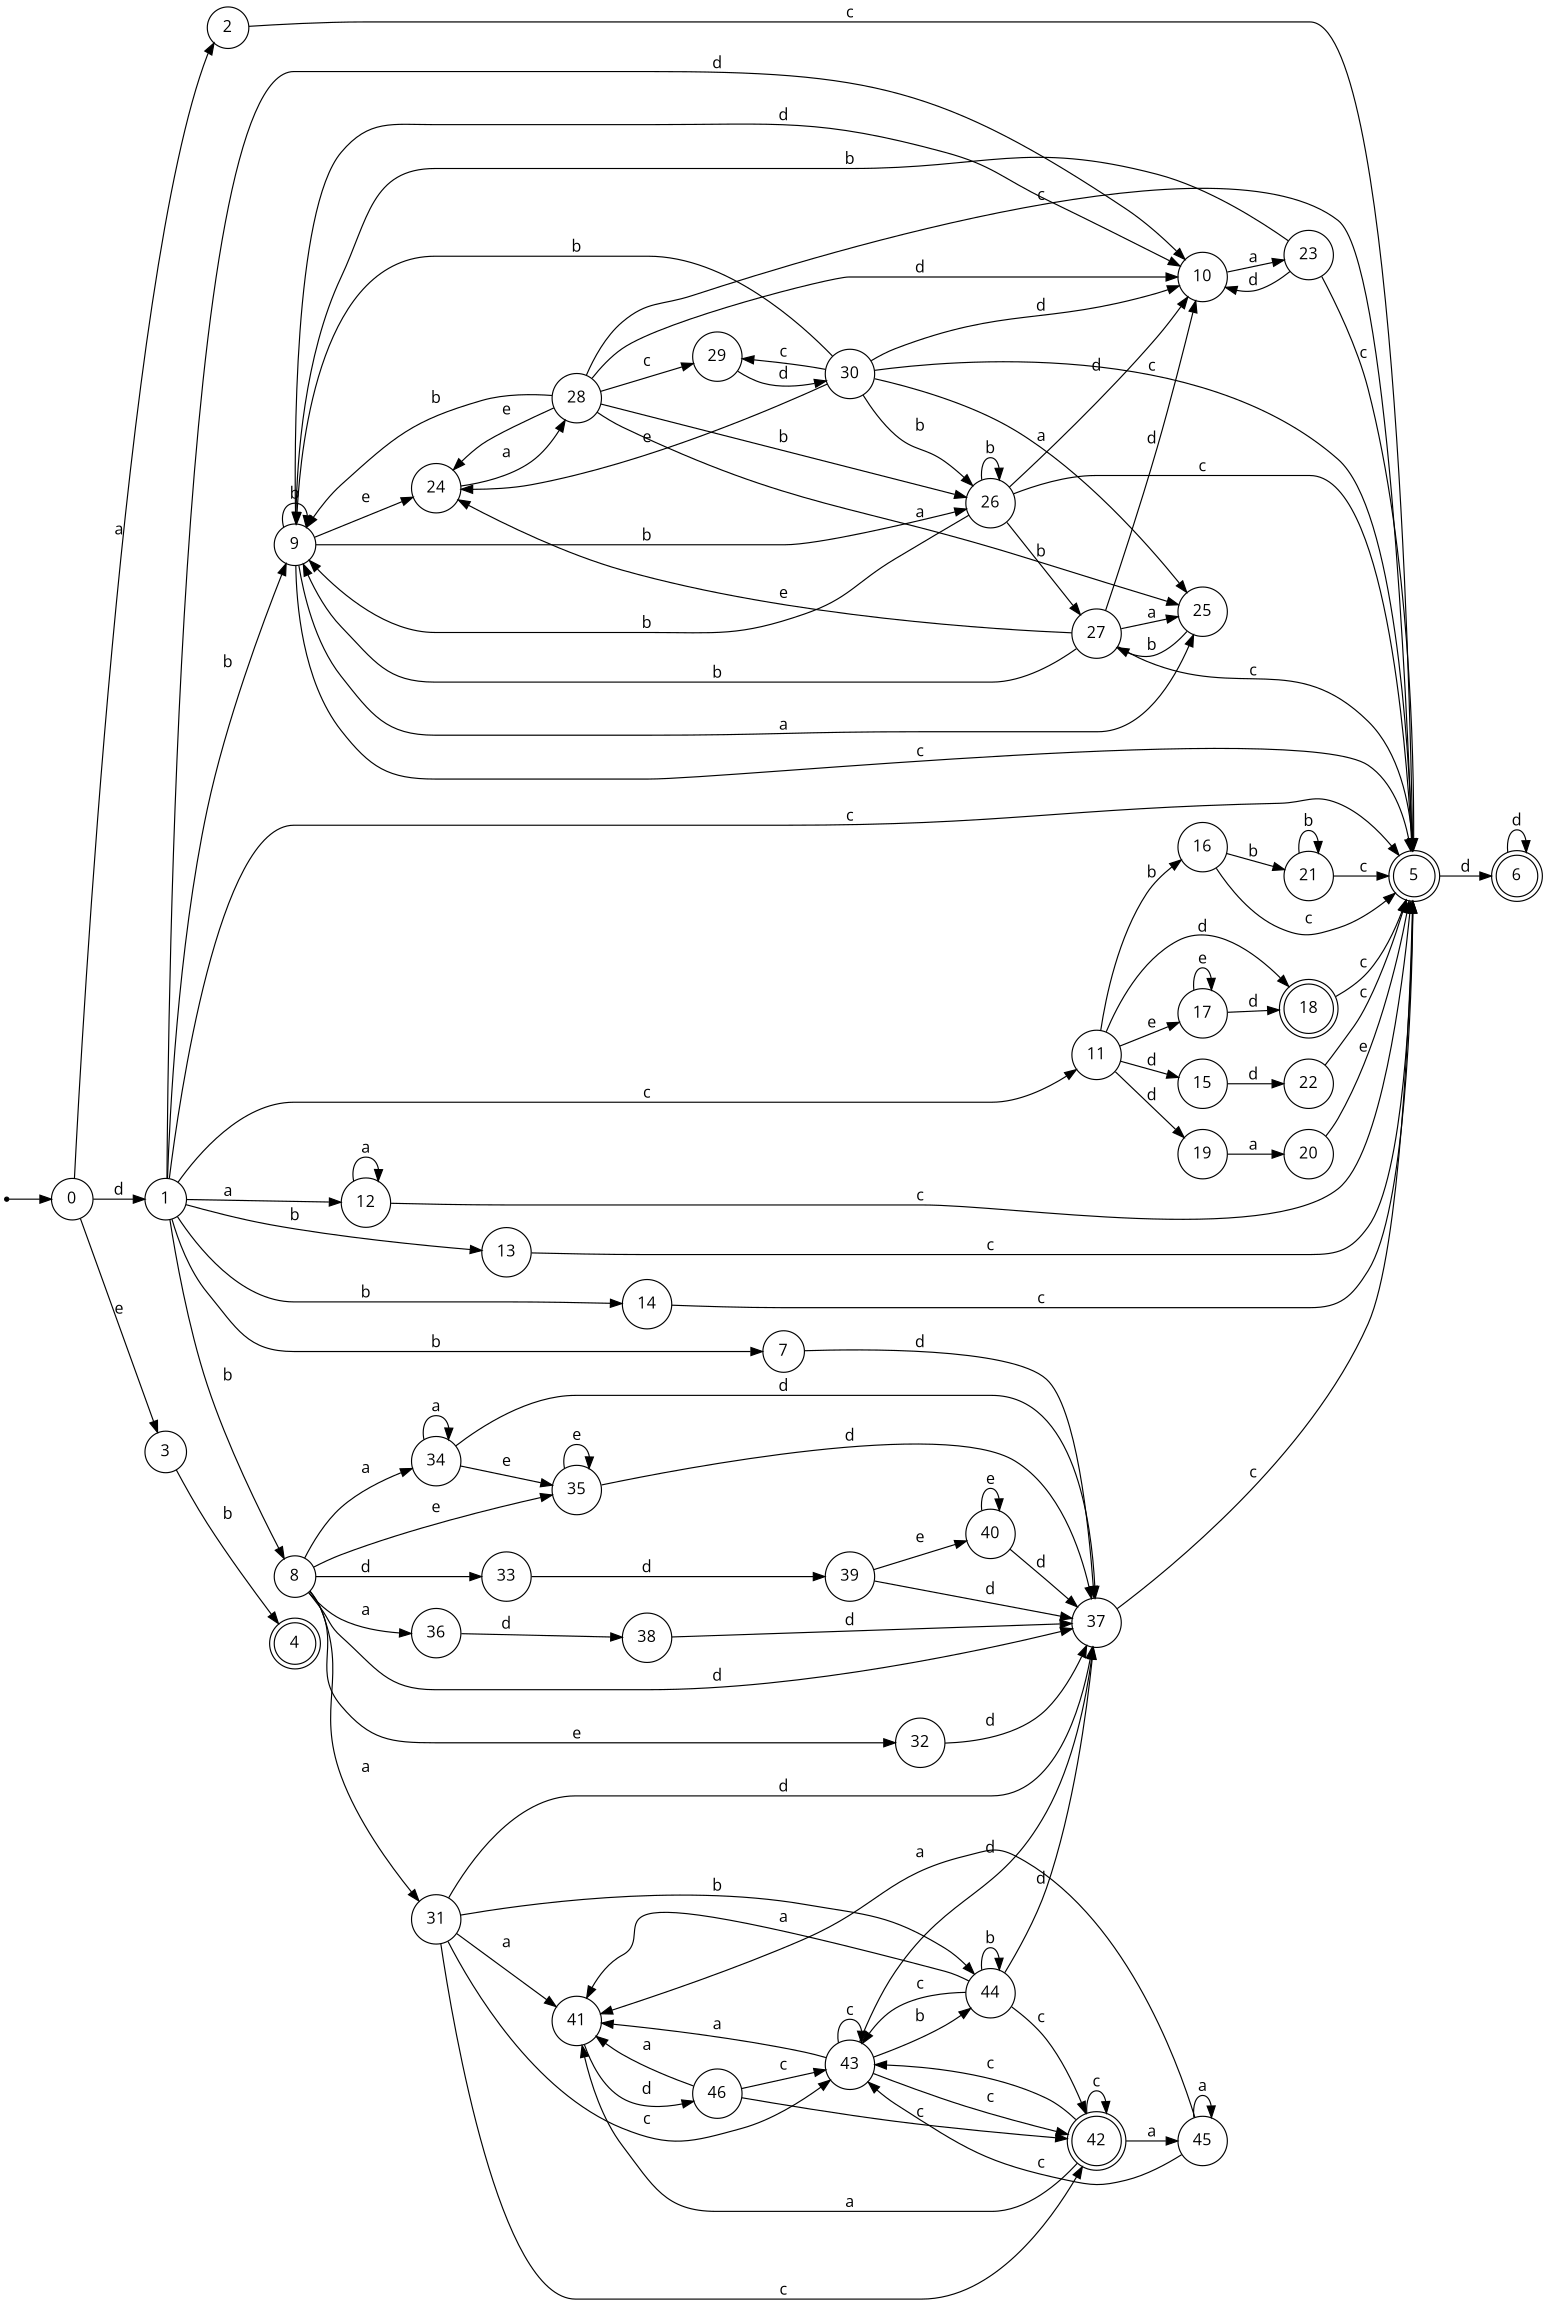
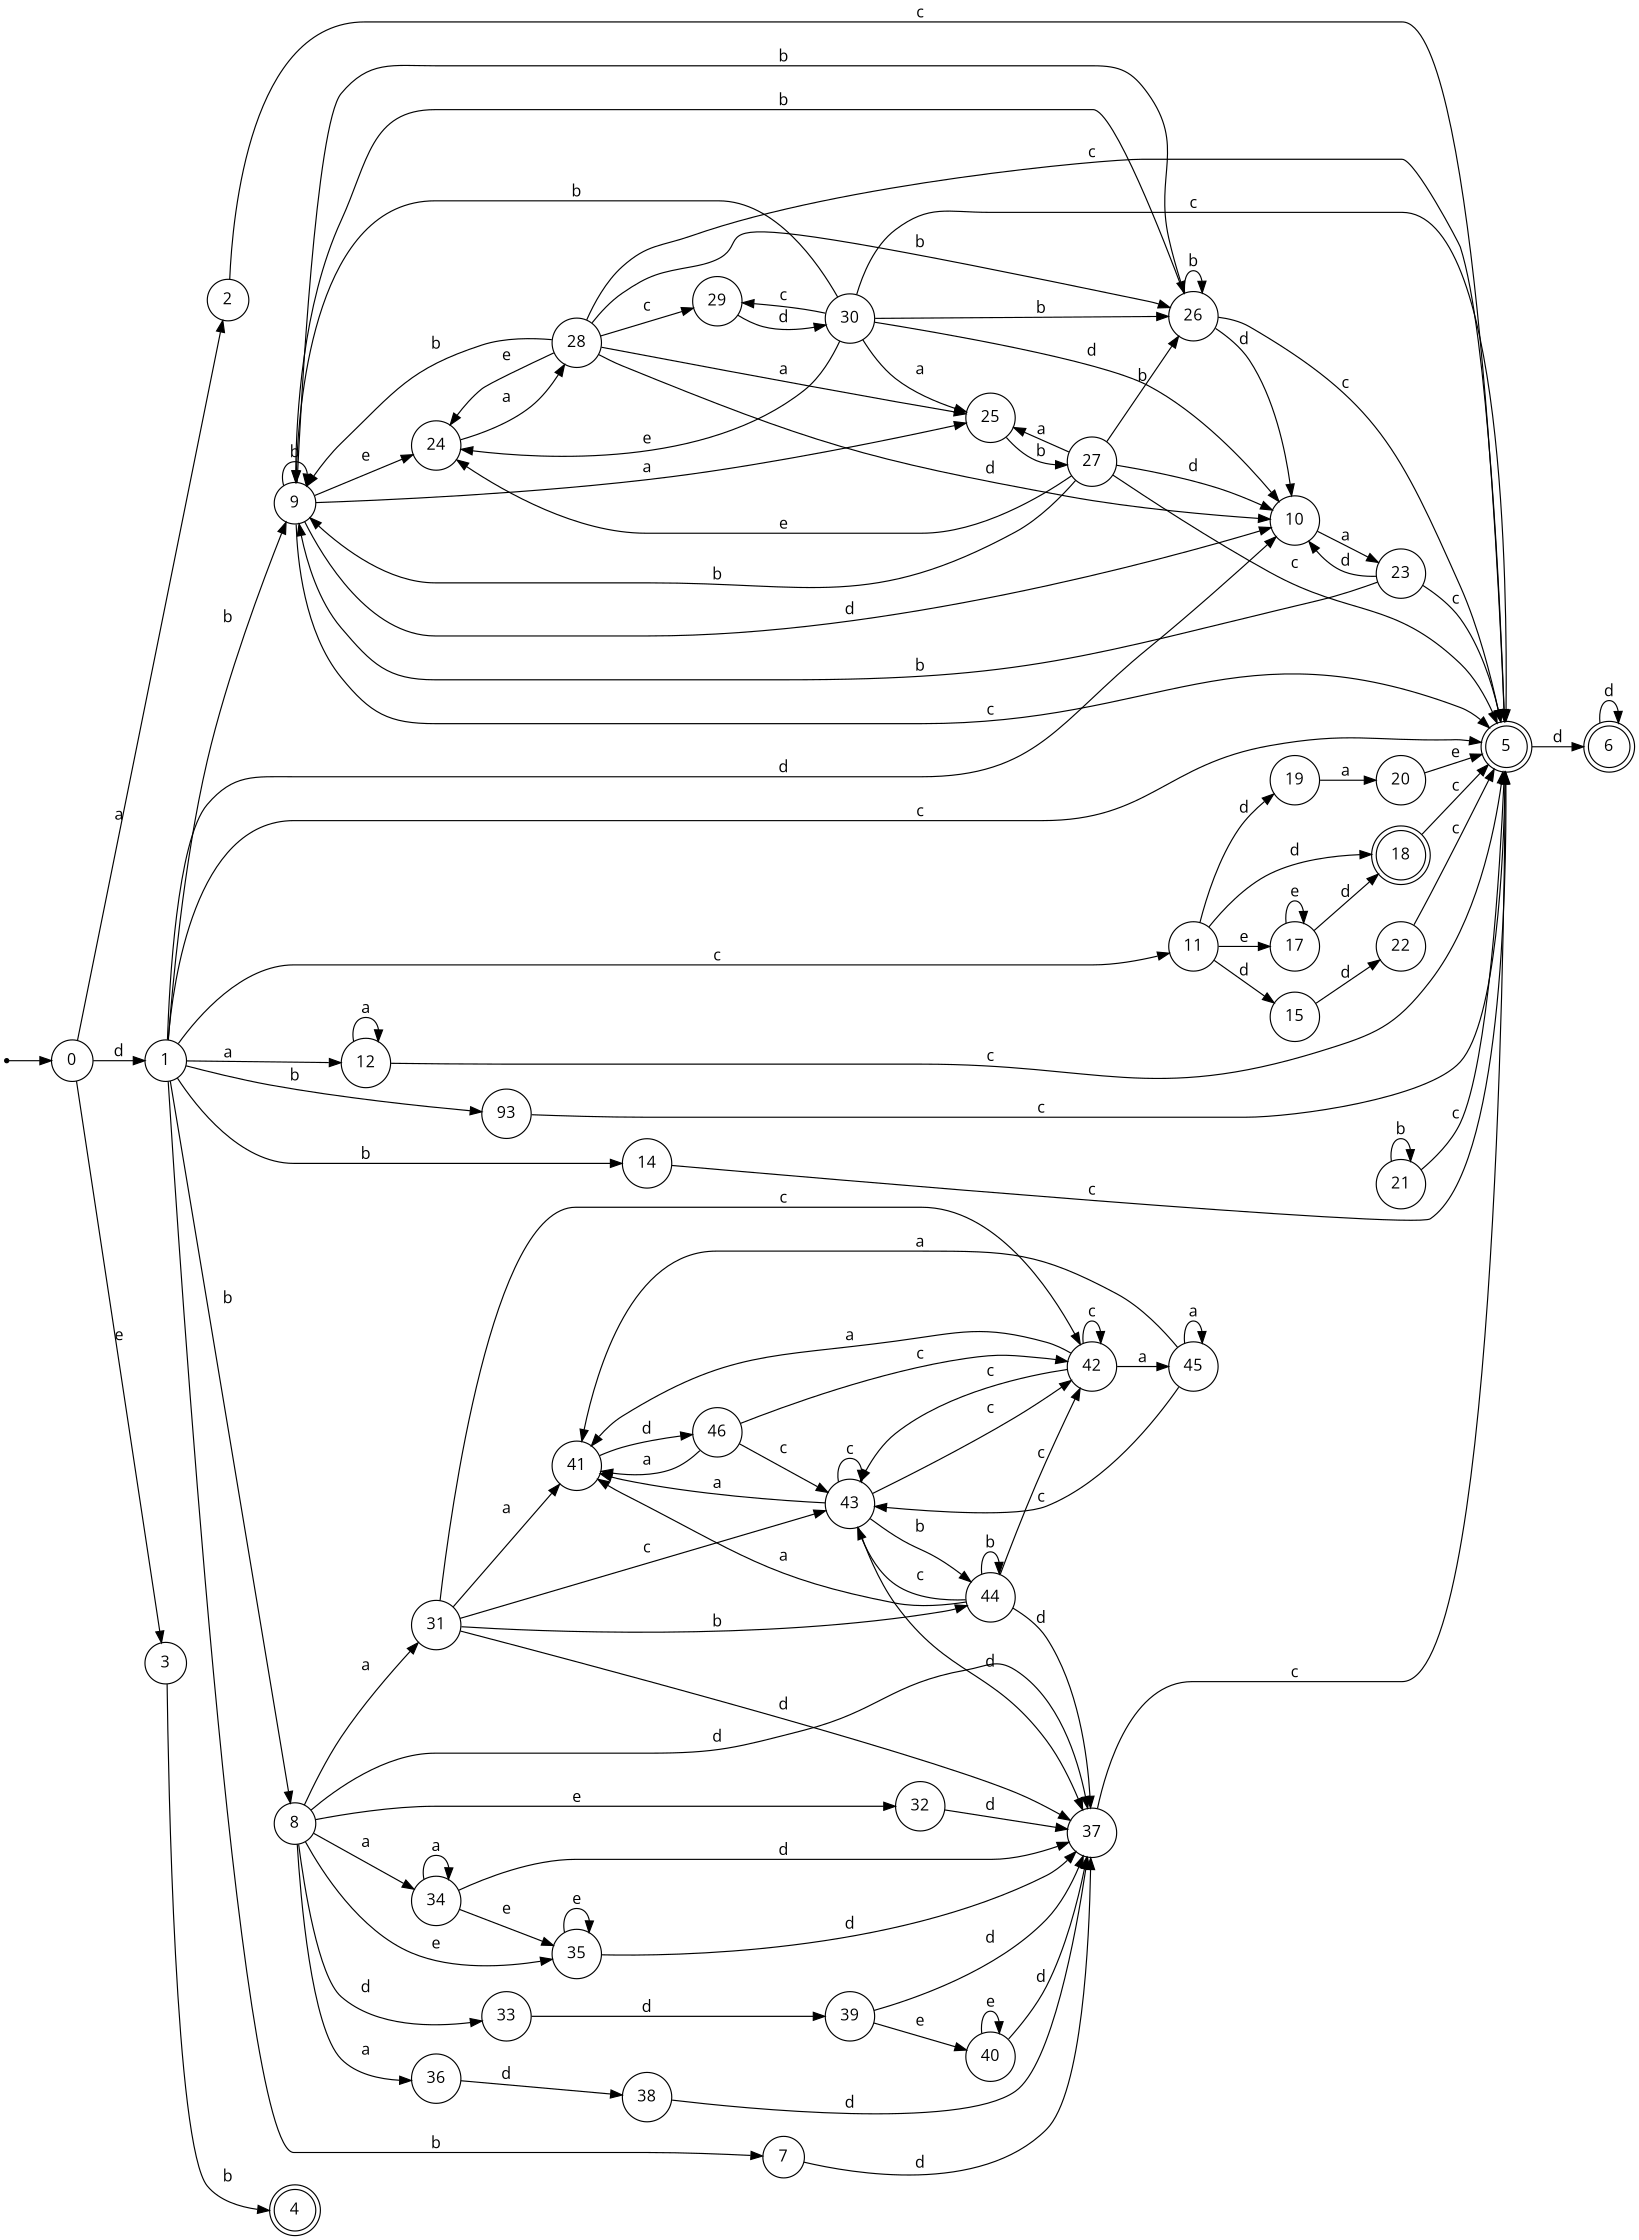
(1047, 572) -> (1139, 394)
(1203, 847) -> none
(506, 1252) -> (506, 1114)
(1097, 2141) -> (1092, 1367)
